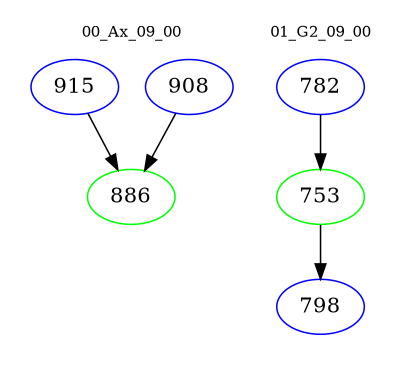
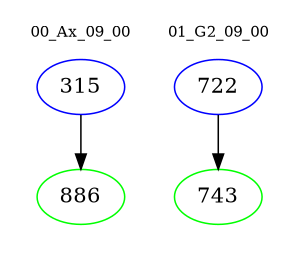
(75, 87) -> (81, 87)
(189, 87) -> none
(321, 87) -> (218, 87)
(321, 197) -> (218, 197)
(321, 307) -> none
